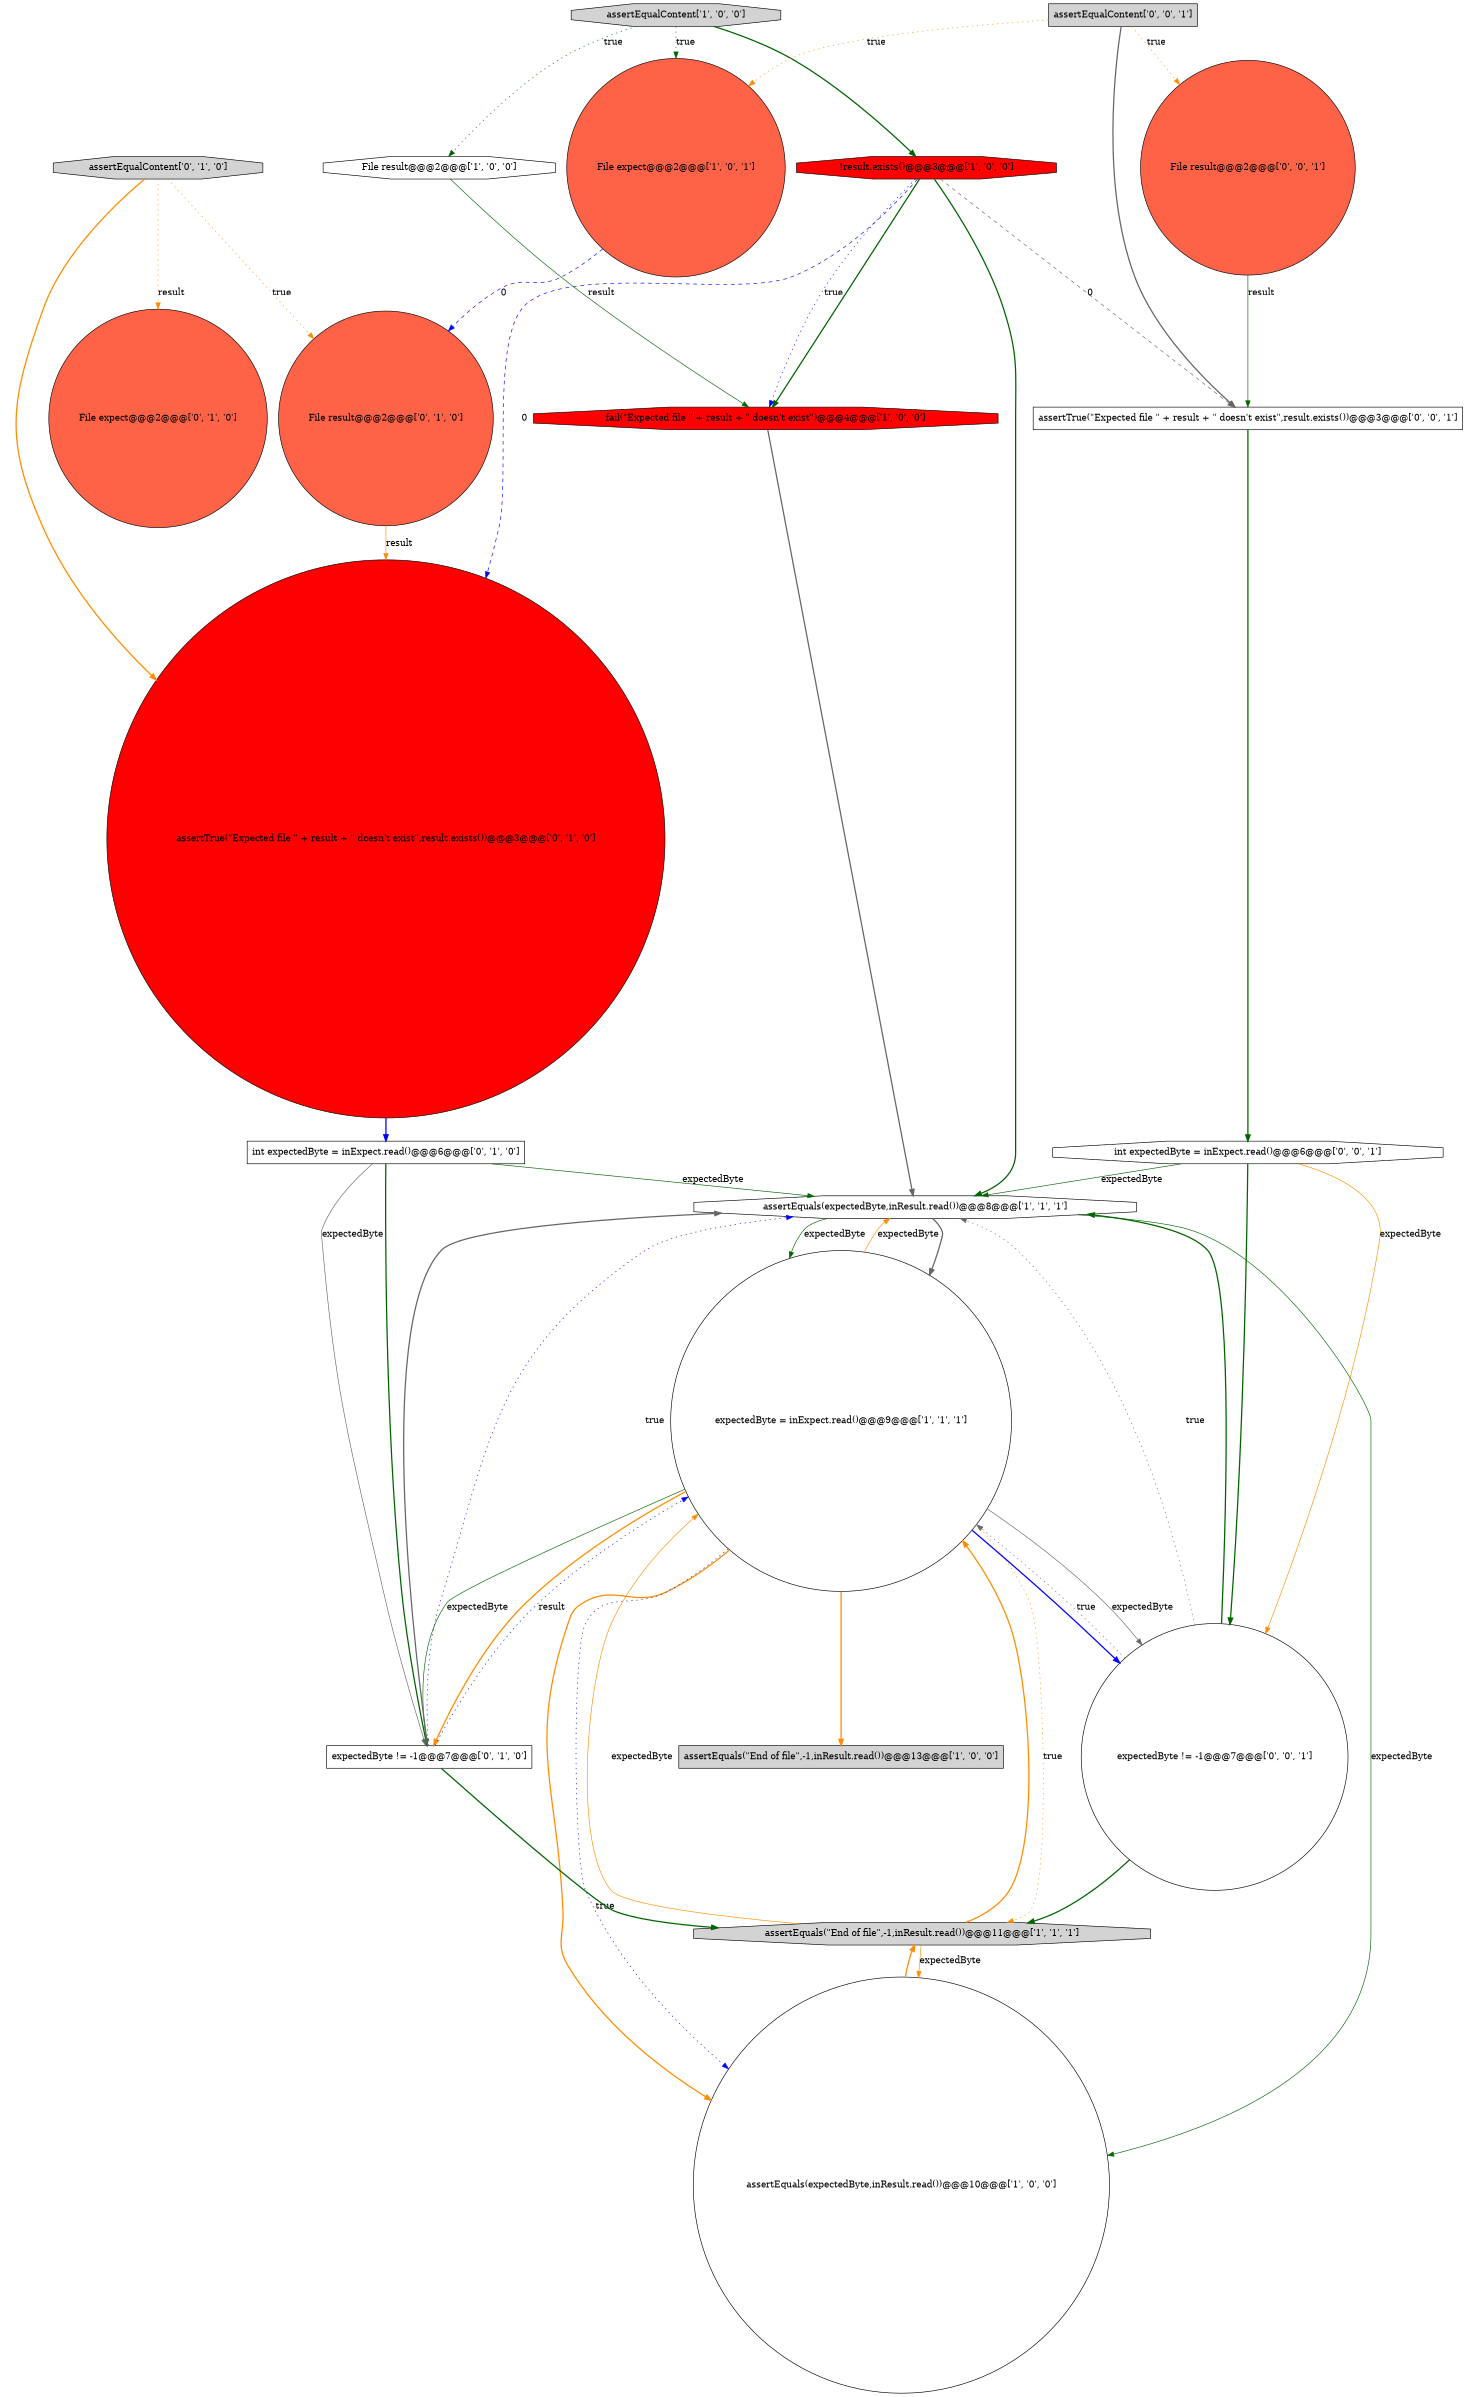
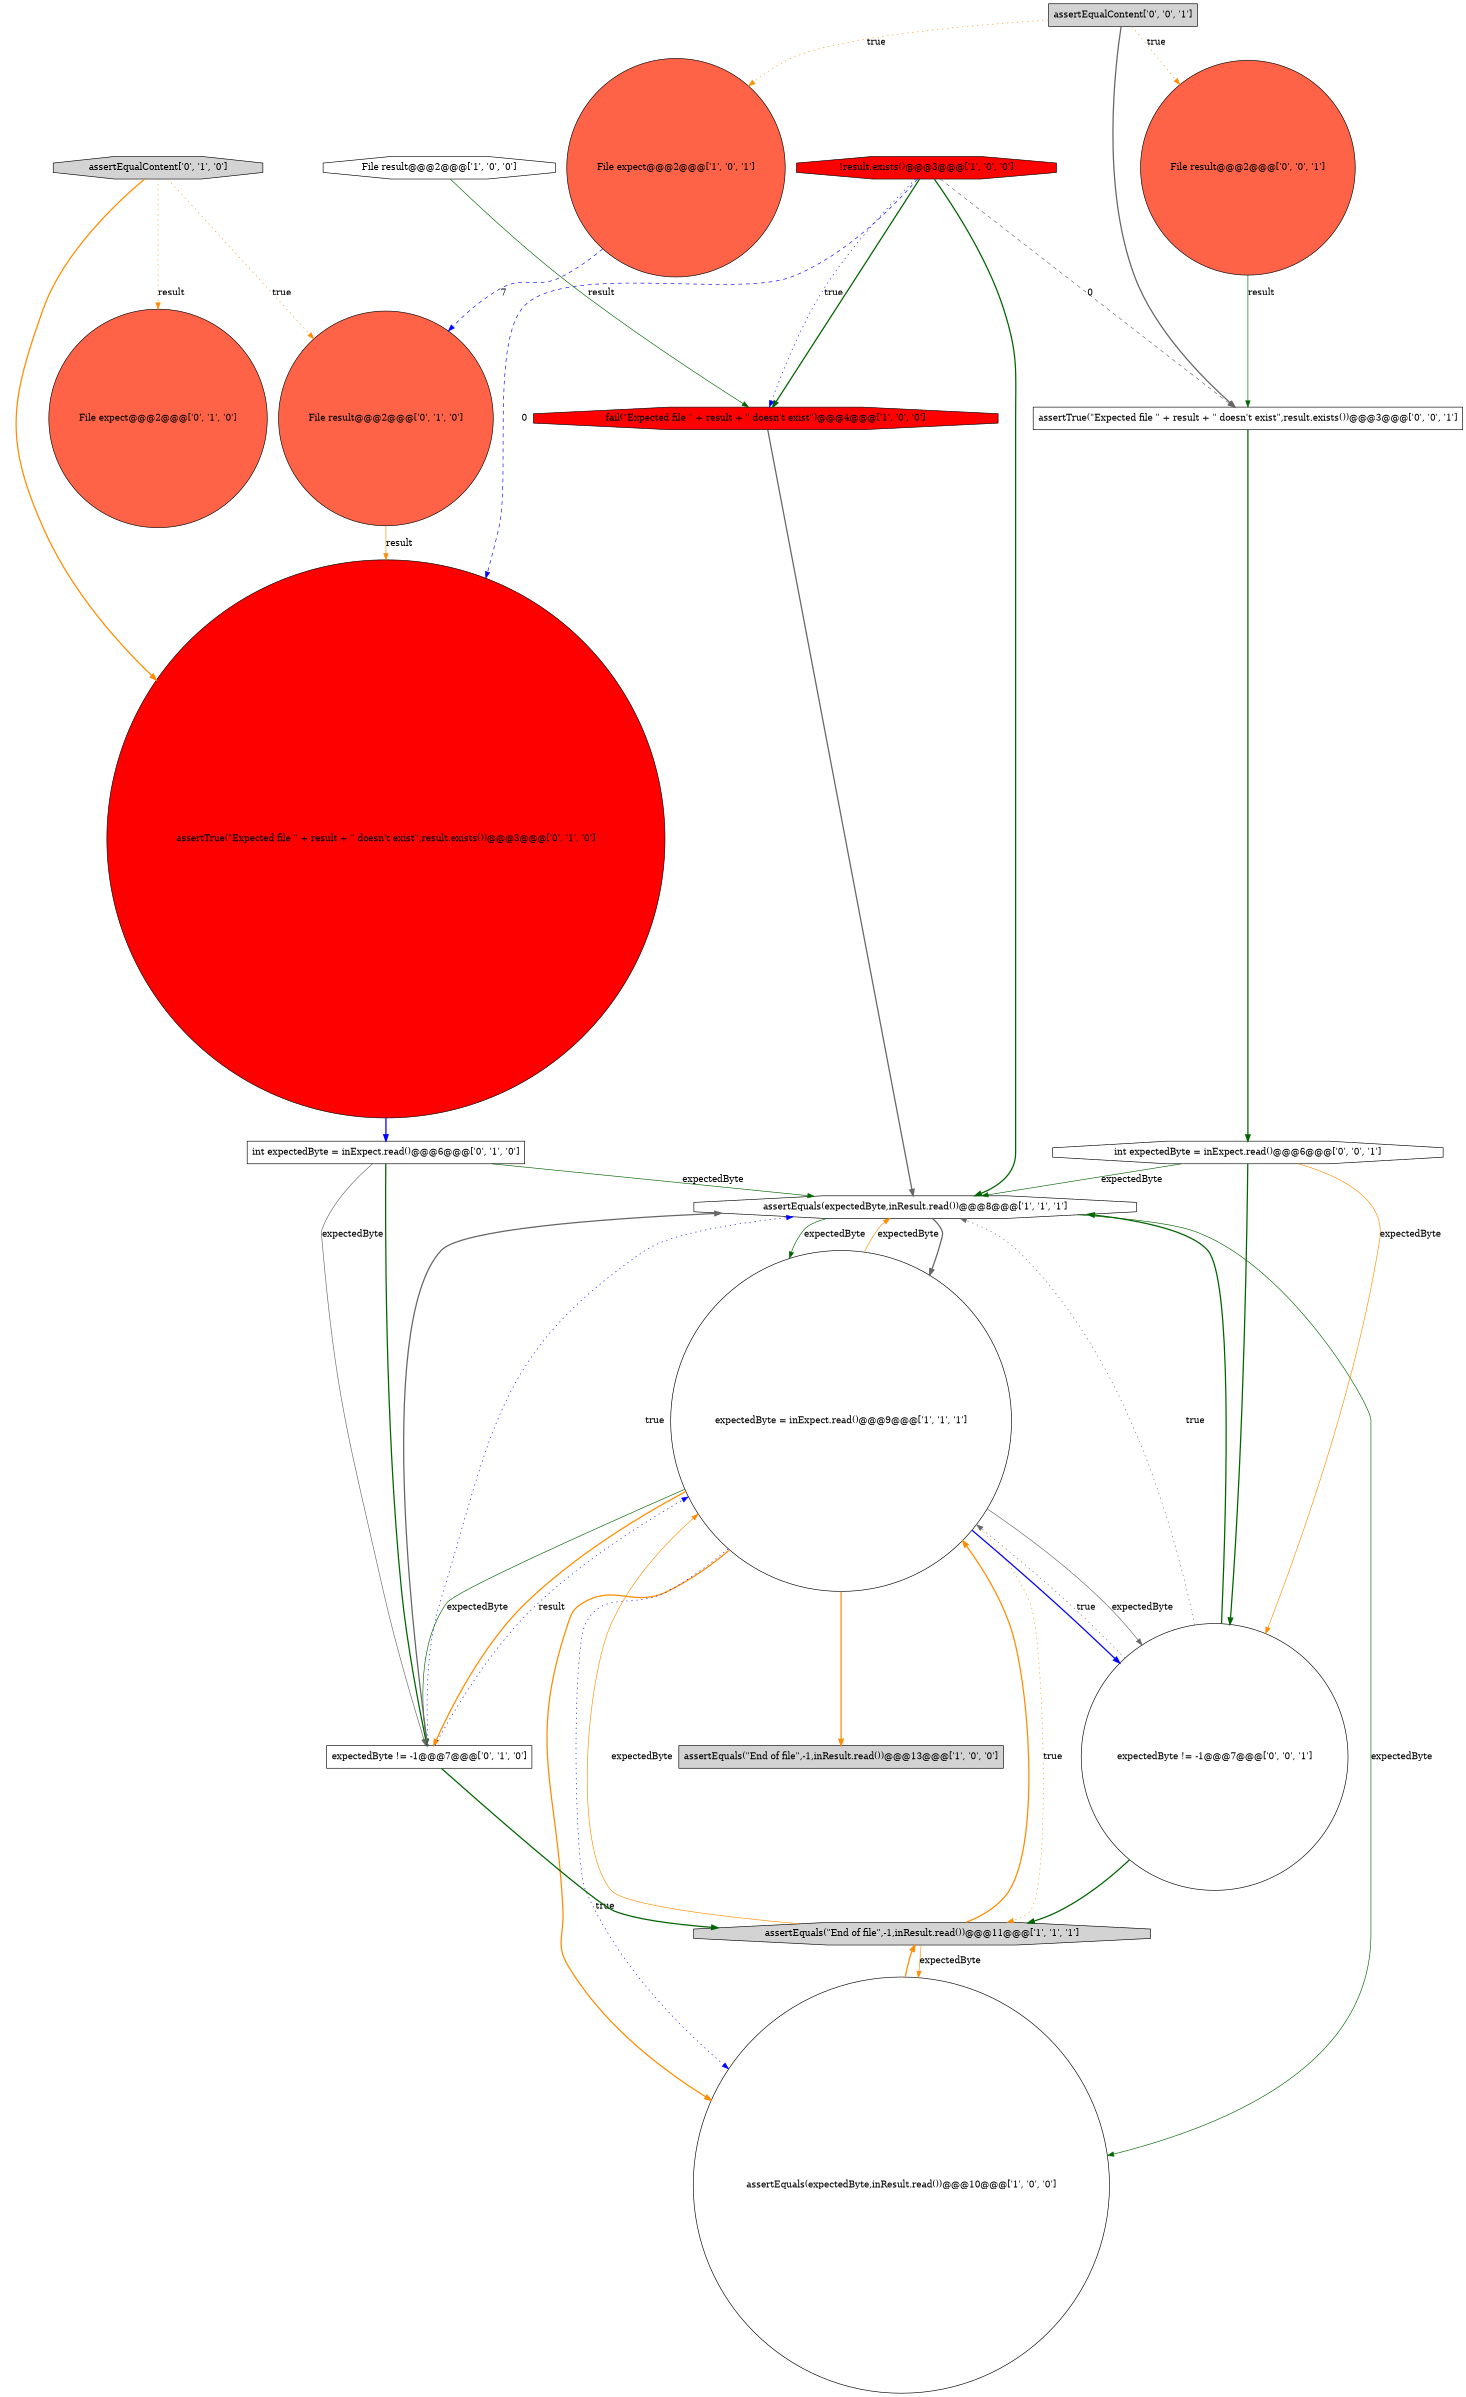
(676, 15) -> none
(504, 293) -> (504, 293)
